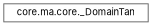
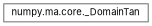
(76, 13) -> (76, 13)
